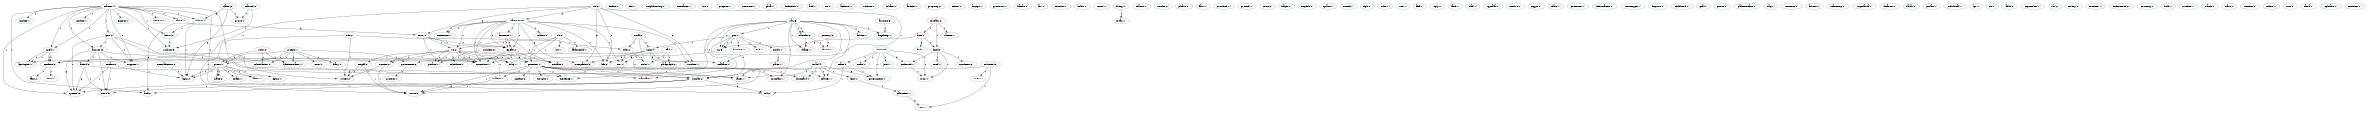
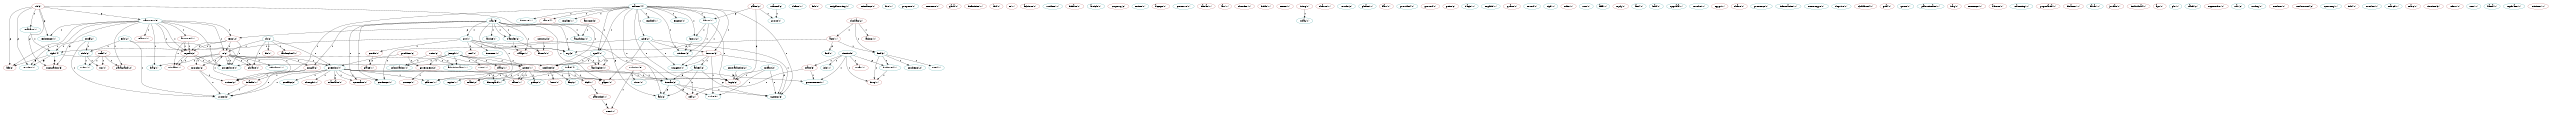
(581, 27) -> (116, 36)
(222, 35) -> (705, 40)
(718, 57) -> (359, 25)
(686, 61) -> (37, 44)
(51, 72) -> (553, 75)
(89, 81) -> (687, 85)
